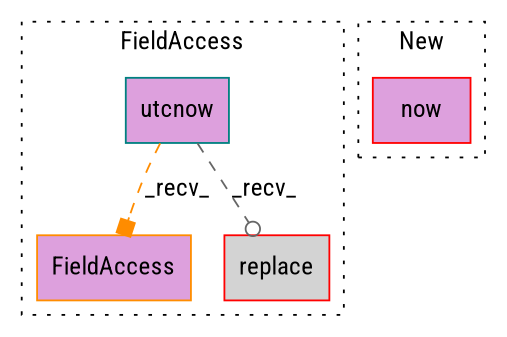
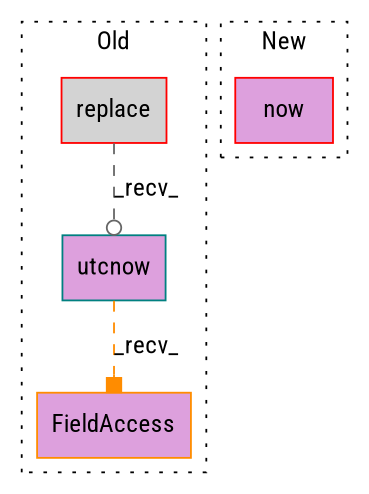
(183, 43) -> (114, 43)
(223, 183) -> (114, 182)
